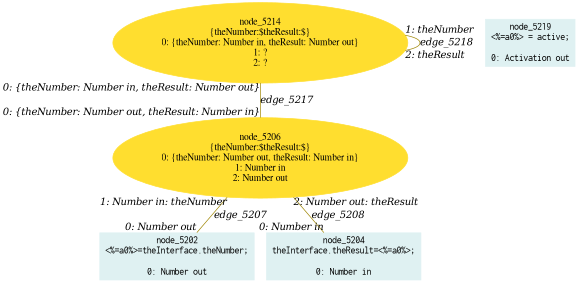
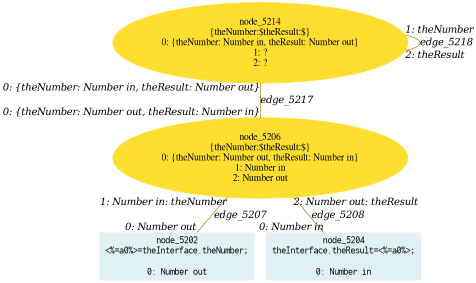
(530, 43) -> none
